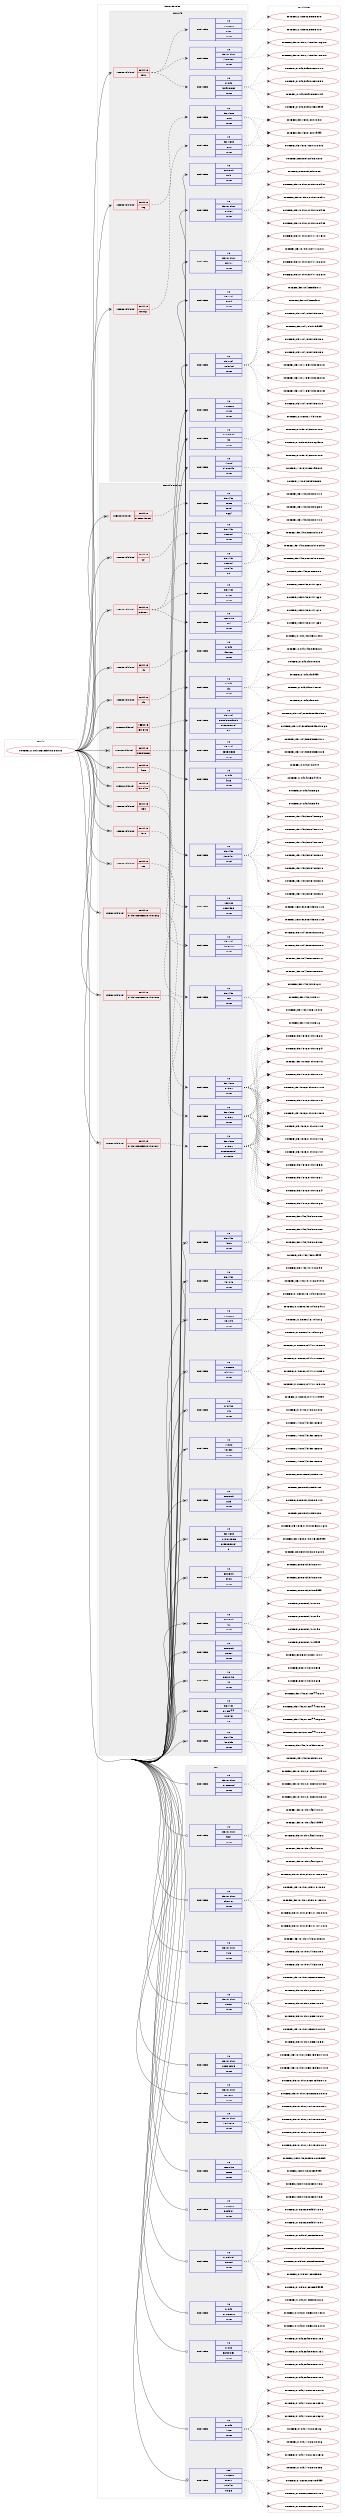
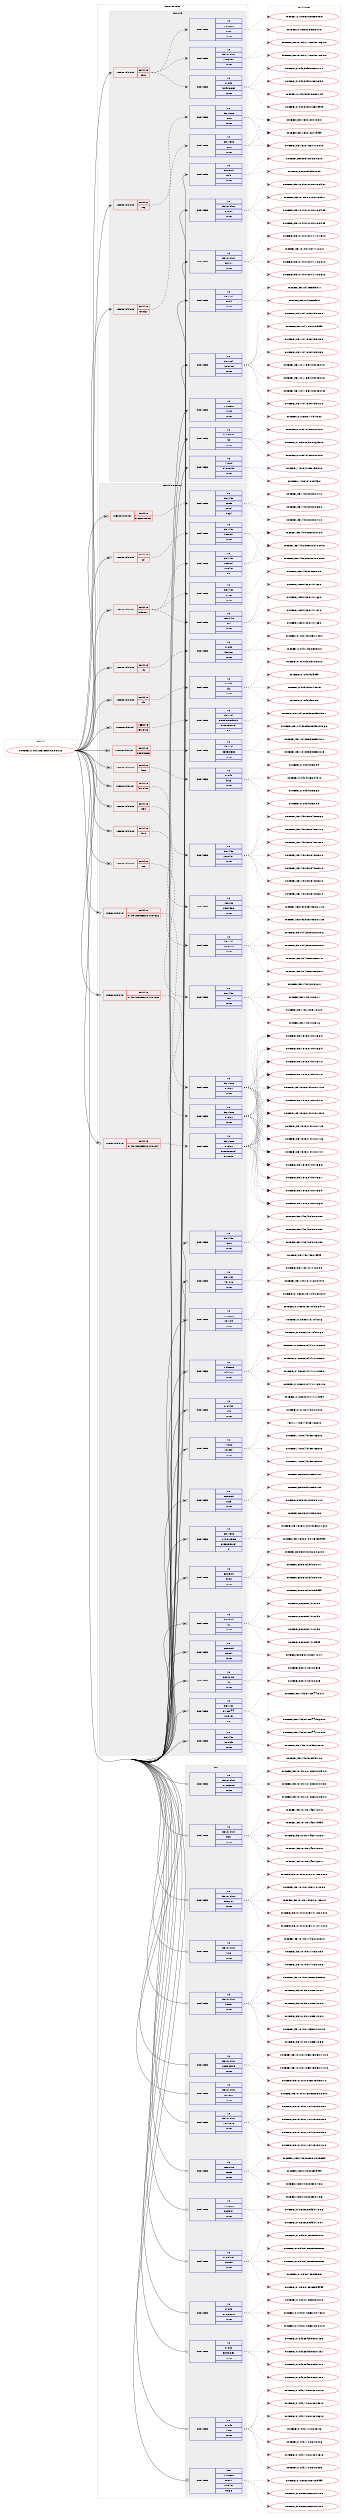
(304, 17) -> (304, 17)
(304, 481) -> (304, 481)
(304, 662) -> (304, 662)
(304, 765) -> (304, 765)
(304, 1062) -> (304, 1062)
(304, 1423) -> (304, 1423)
(304, 1474) -> (304, 1474)
(304, 1707) -> none
(304, 1732) -> (304, 1732)
